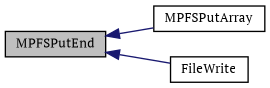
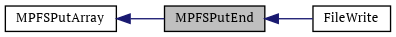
(136, 31) -> (147, 19)
